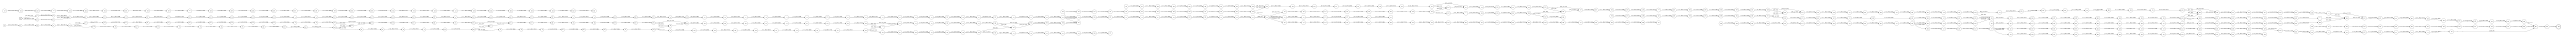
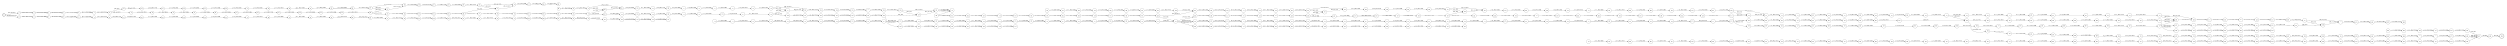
(190, 11) -> none
(61, 16) -> (41, 13)
none -> (1505, 16)
(796, 17) -> none
(1983, 18) -> (1946, 26)
(2320, 18) -> none
(1068, 19) -> (960, 16)
(2435, 20) -> none
none -> (1599, 21)
(594, 23) -> none
(1054, 23) -> (944, 13)
(1917, 26) -> (1936, 42)
none -> (1283, 27)
none -> (2248, 36)
